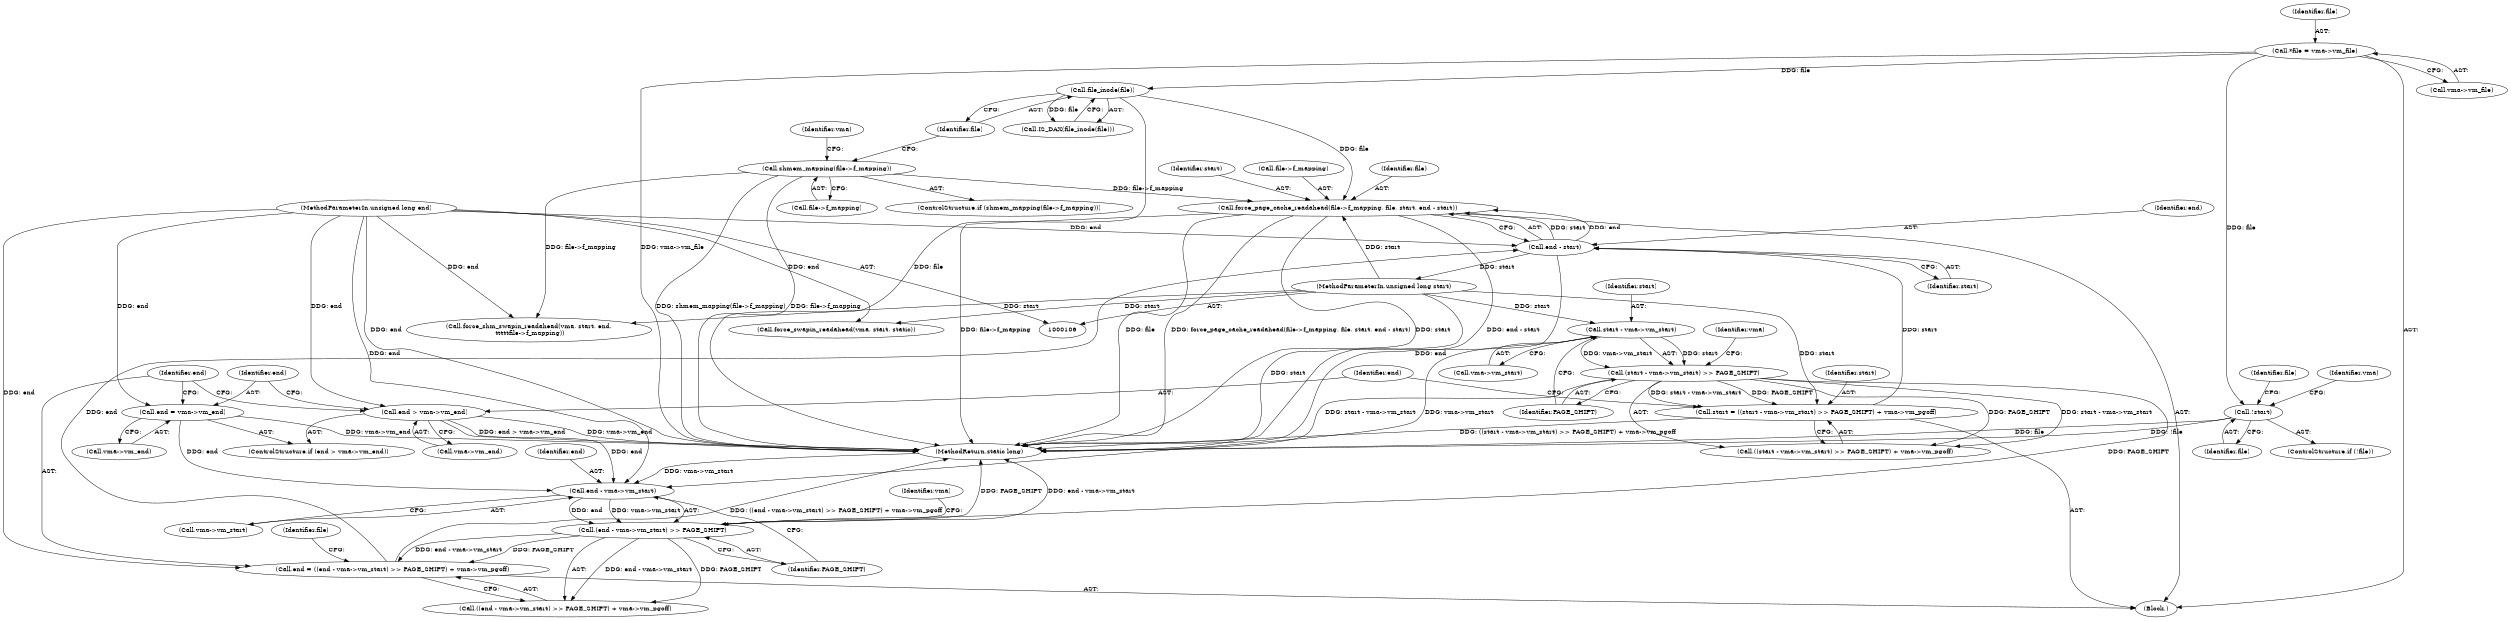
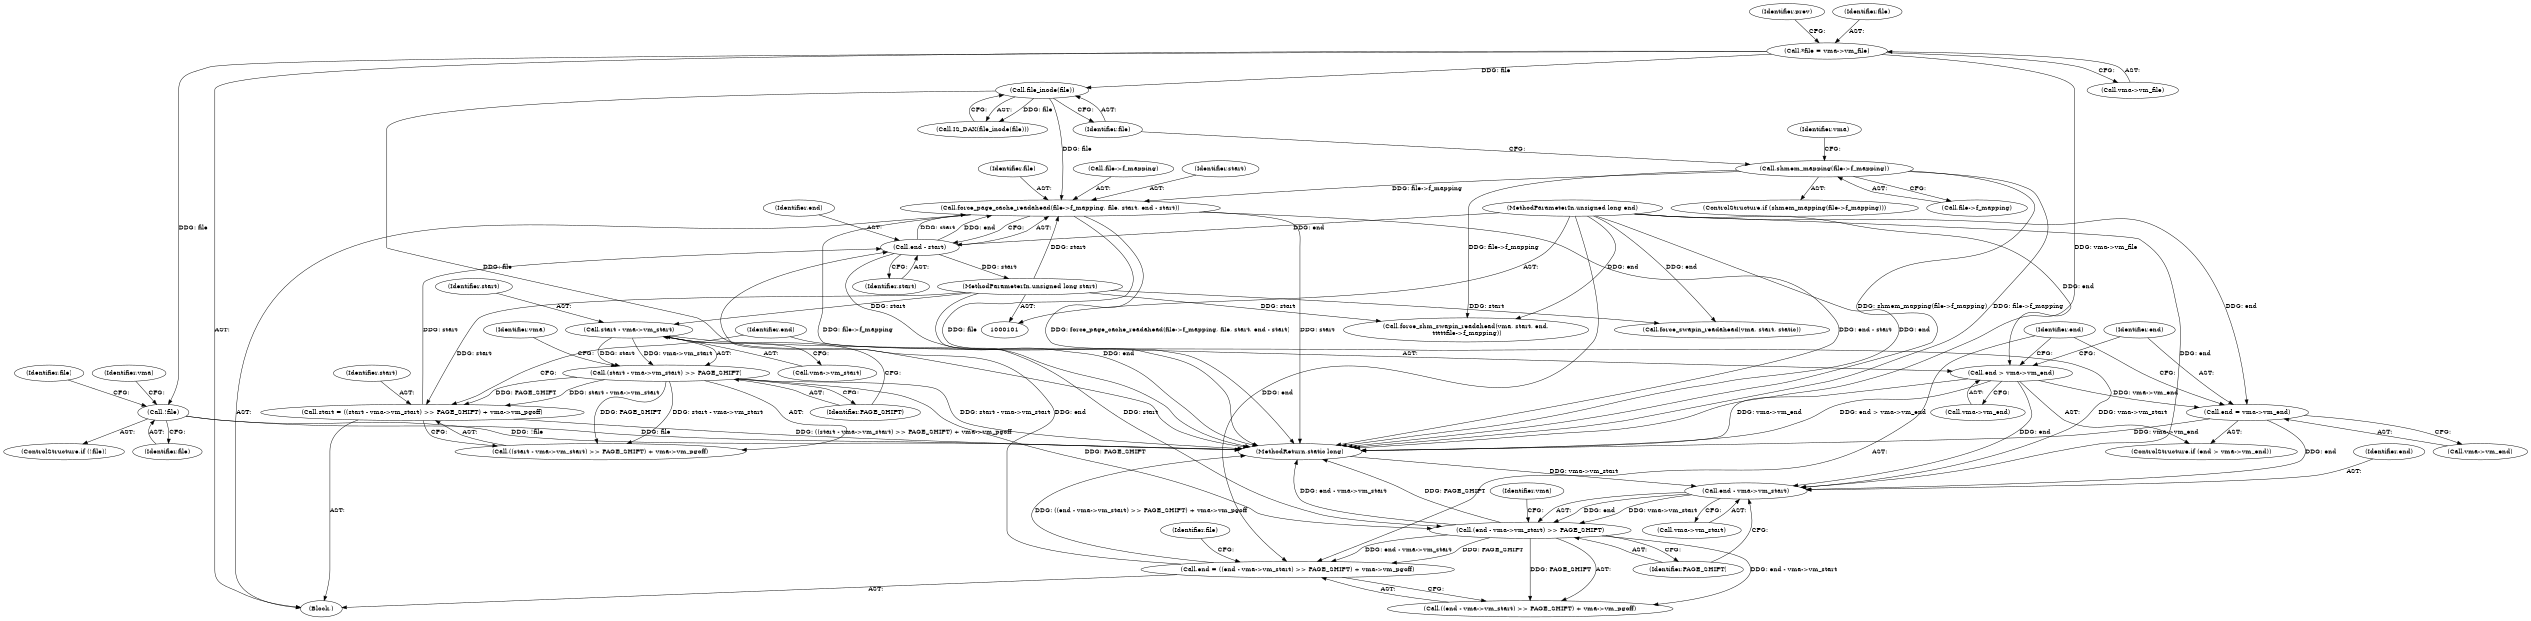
none -> (1787, 12)
(1063, 330) -> (1005, 330)
(1264, 373) -> (1149, 435)
none -> (2116, 397)
(2253, 412) -> (163, 412)
